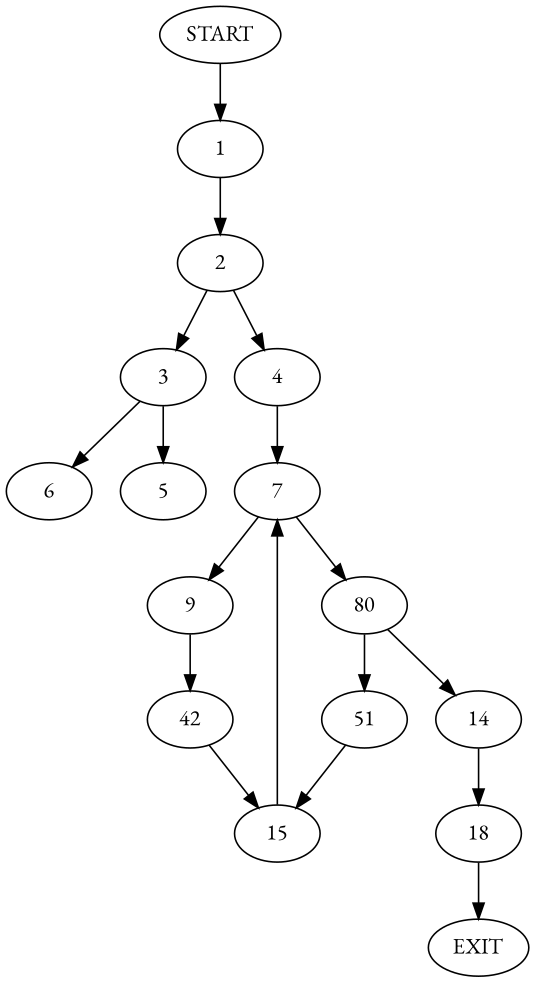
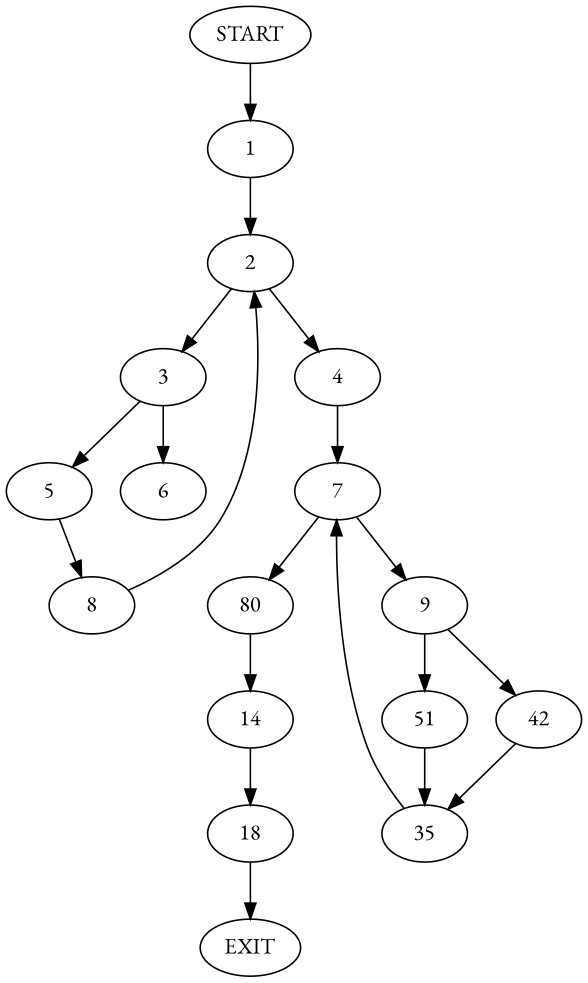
none -> (92, 605)
(364, 655) -> (425, 655)
(277, 834) -> (425, 834)
